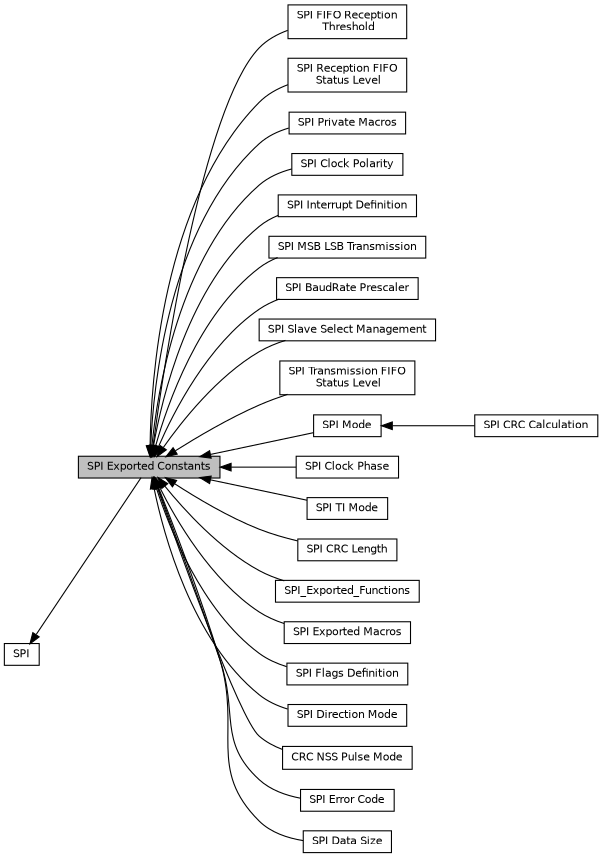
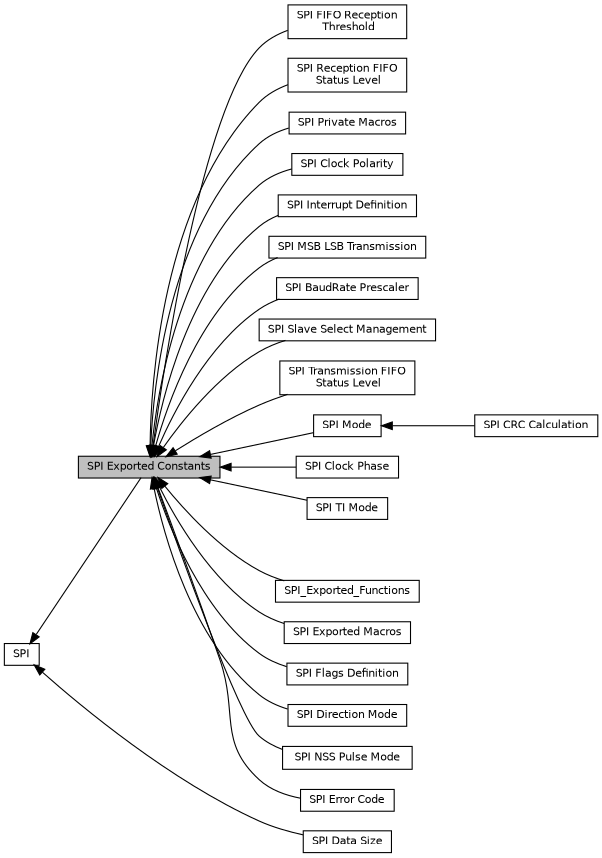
(347, 550) -> none
(228, 748) -> (165, 767)
(347, 758) -> (347, 758)
